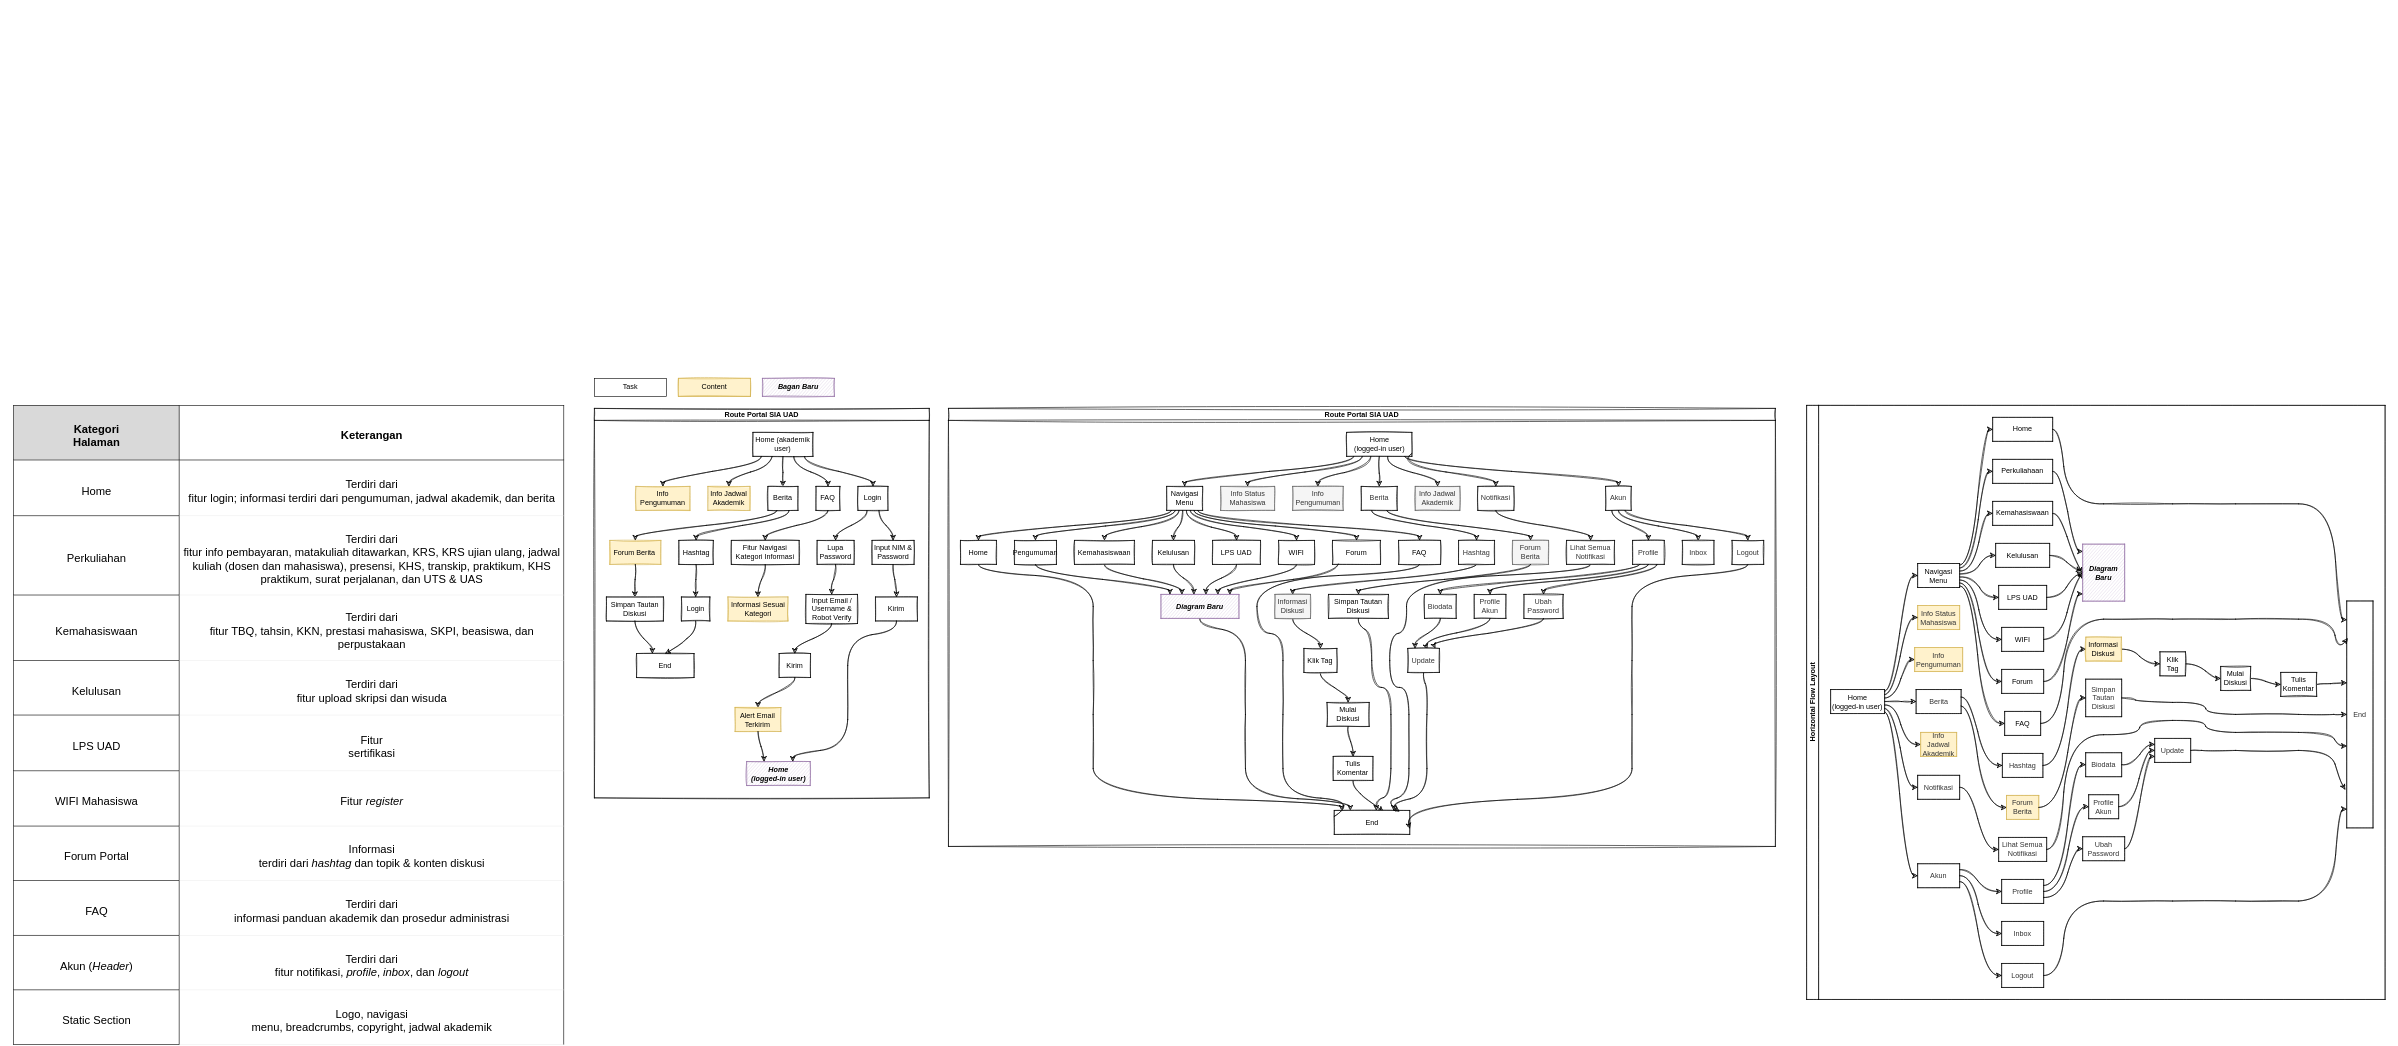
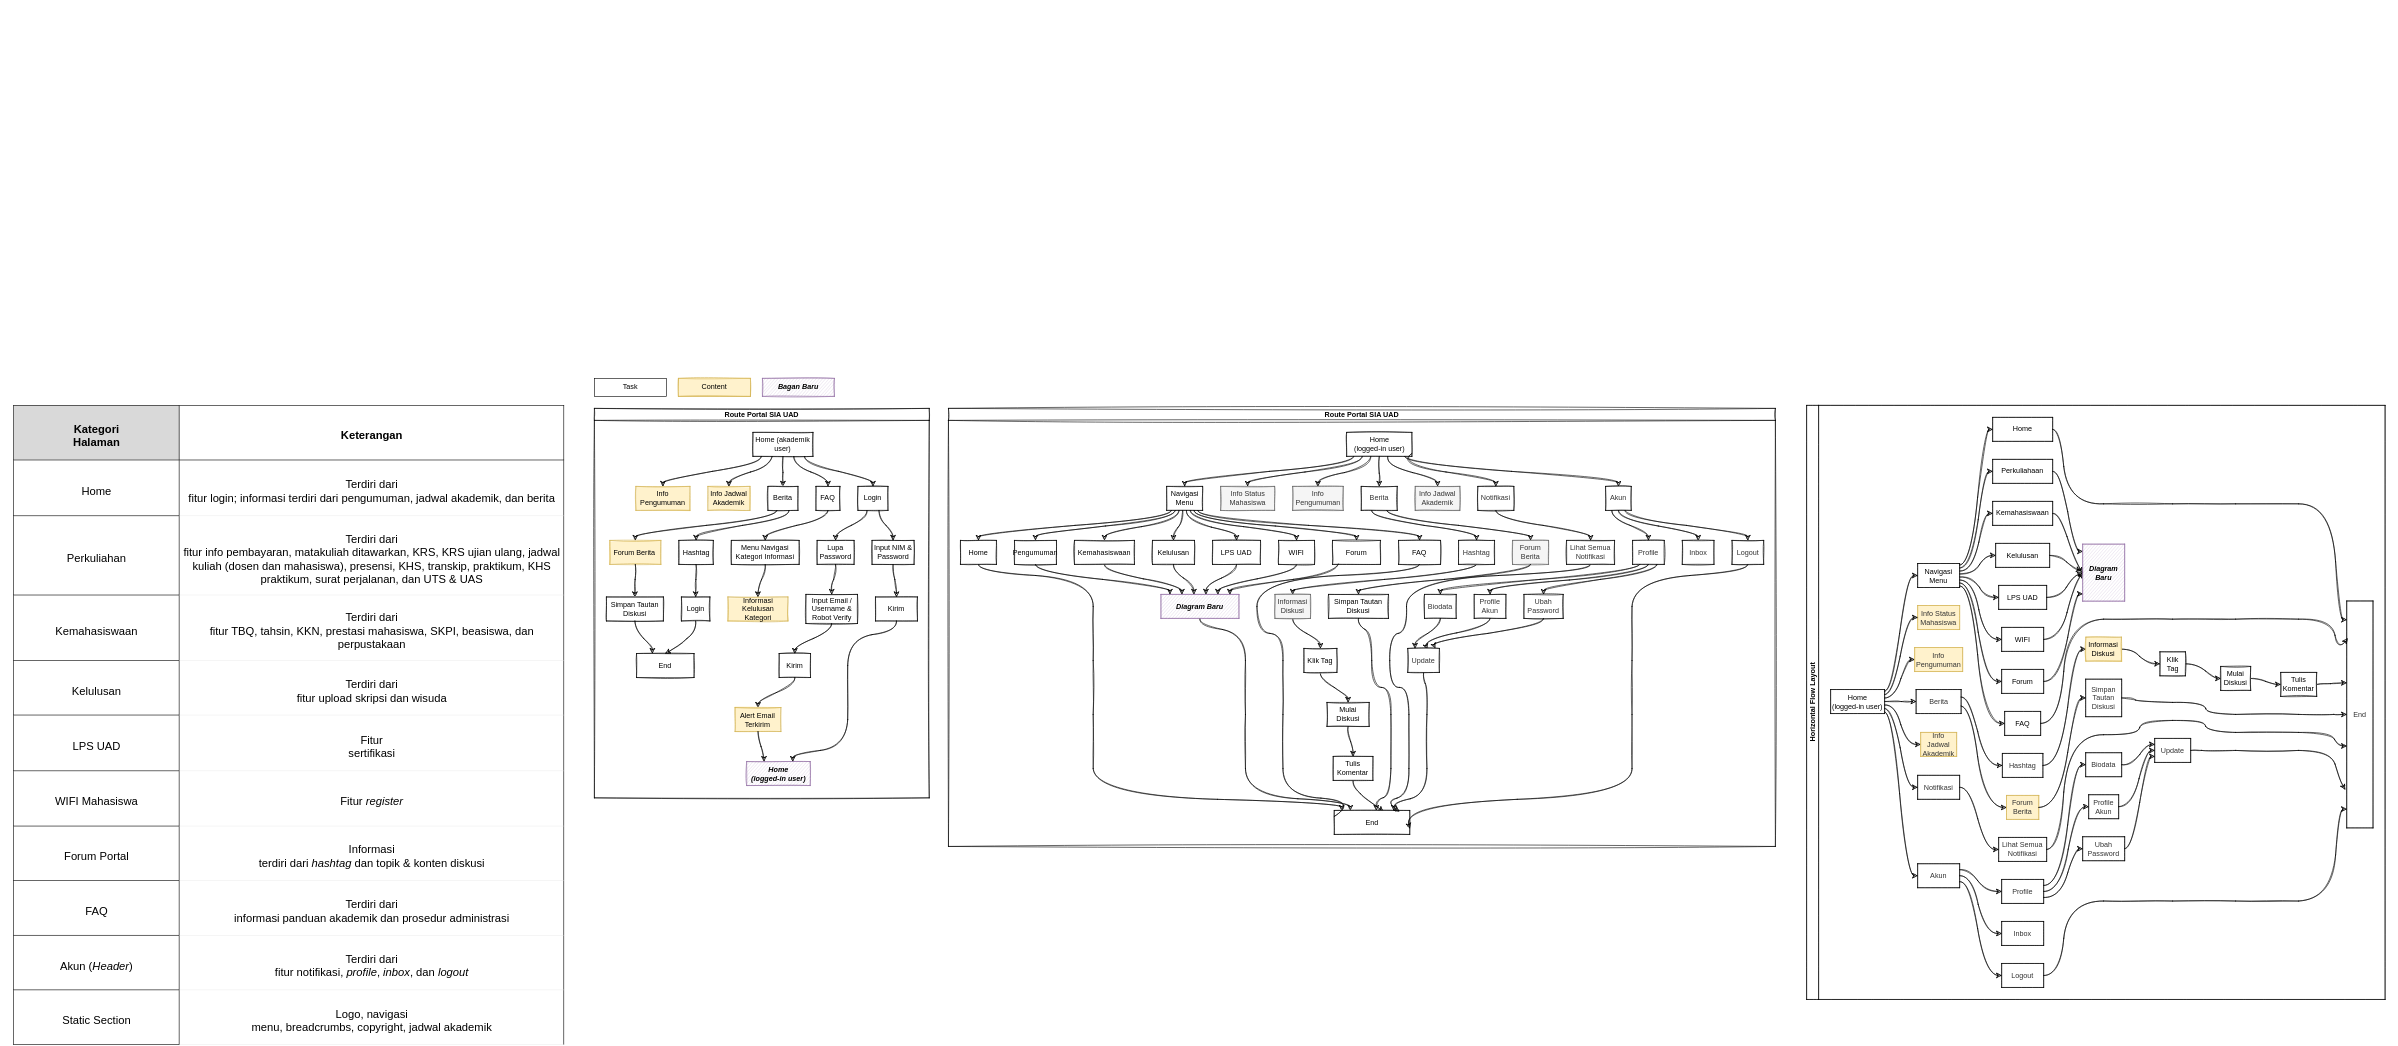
(765, 552) -> (765, 552)
(758, 609) -> (758, 609)
